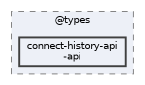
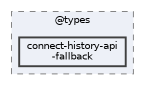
(72, 52) -> (72, 52)
